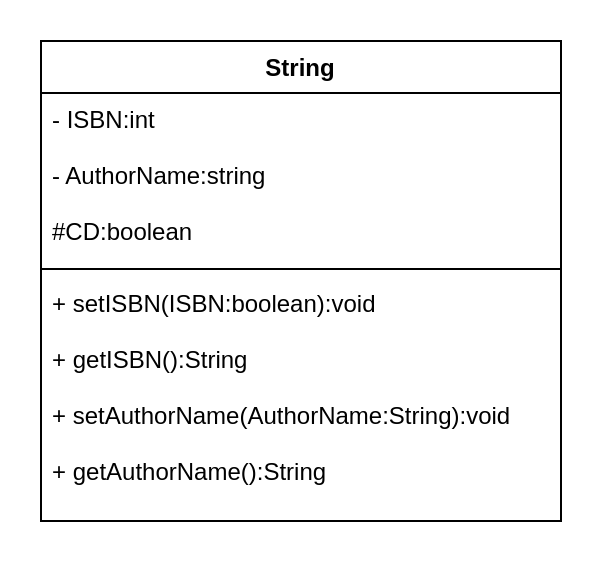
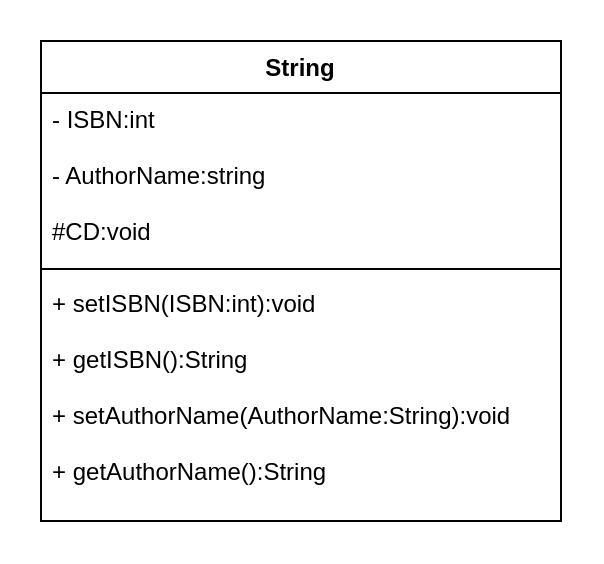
(110, 120) -> (110, 120)
(225, 304) -> (198, 304)
